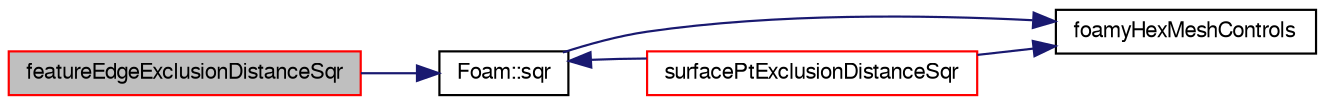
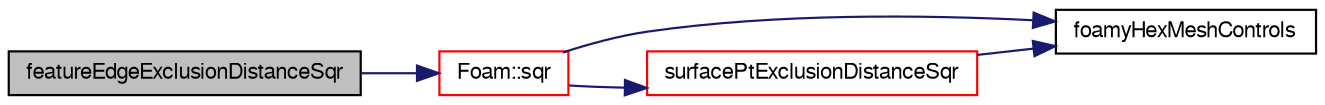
(619, 59) -> (597, 87)
(185, 73) -> (185, 73)
(504, 73) -> (504, 73)
